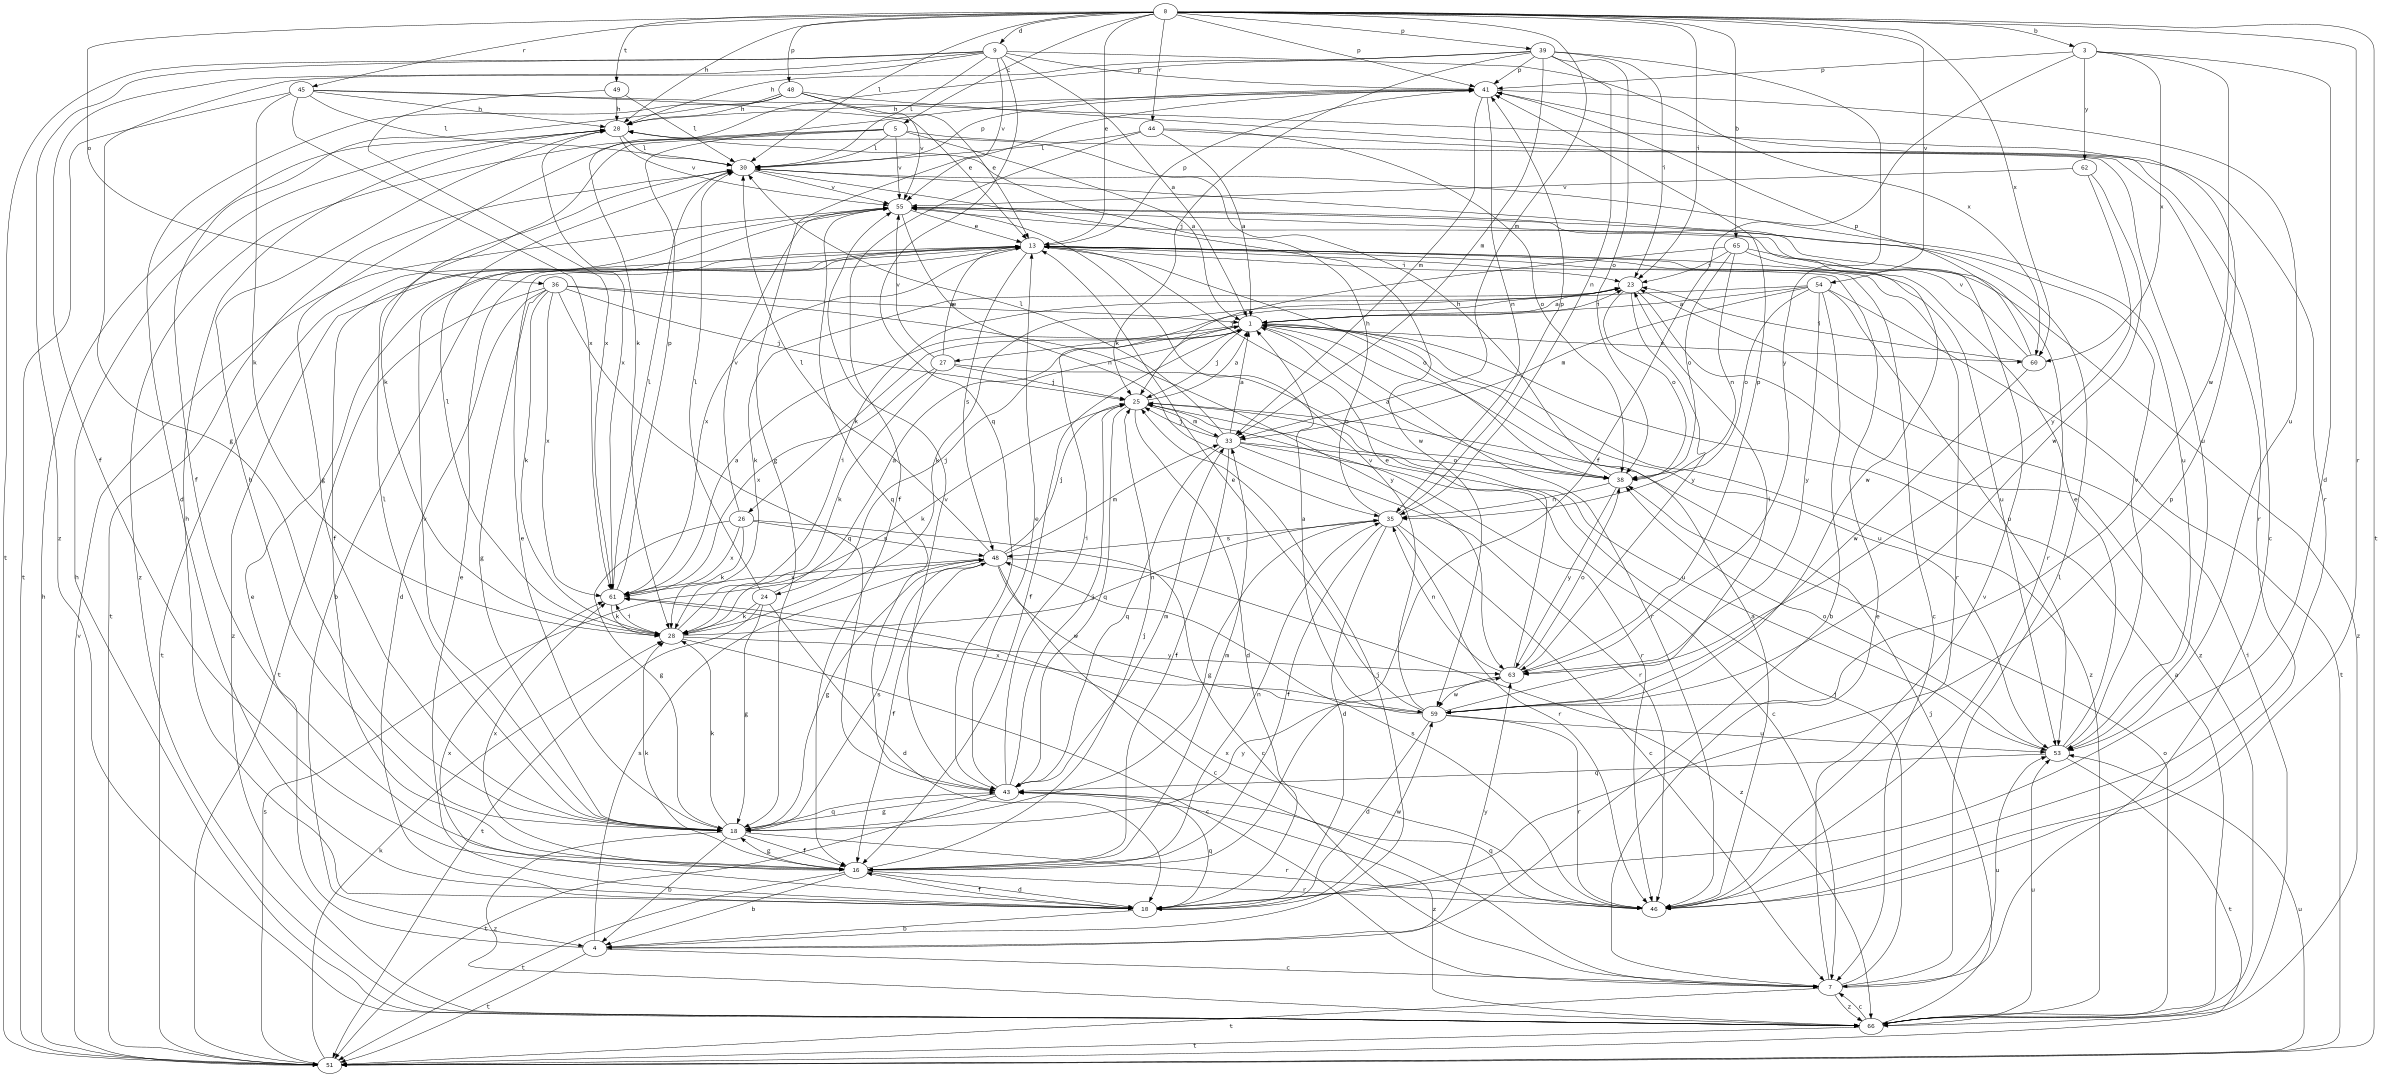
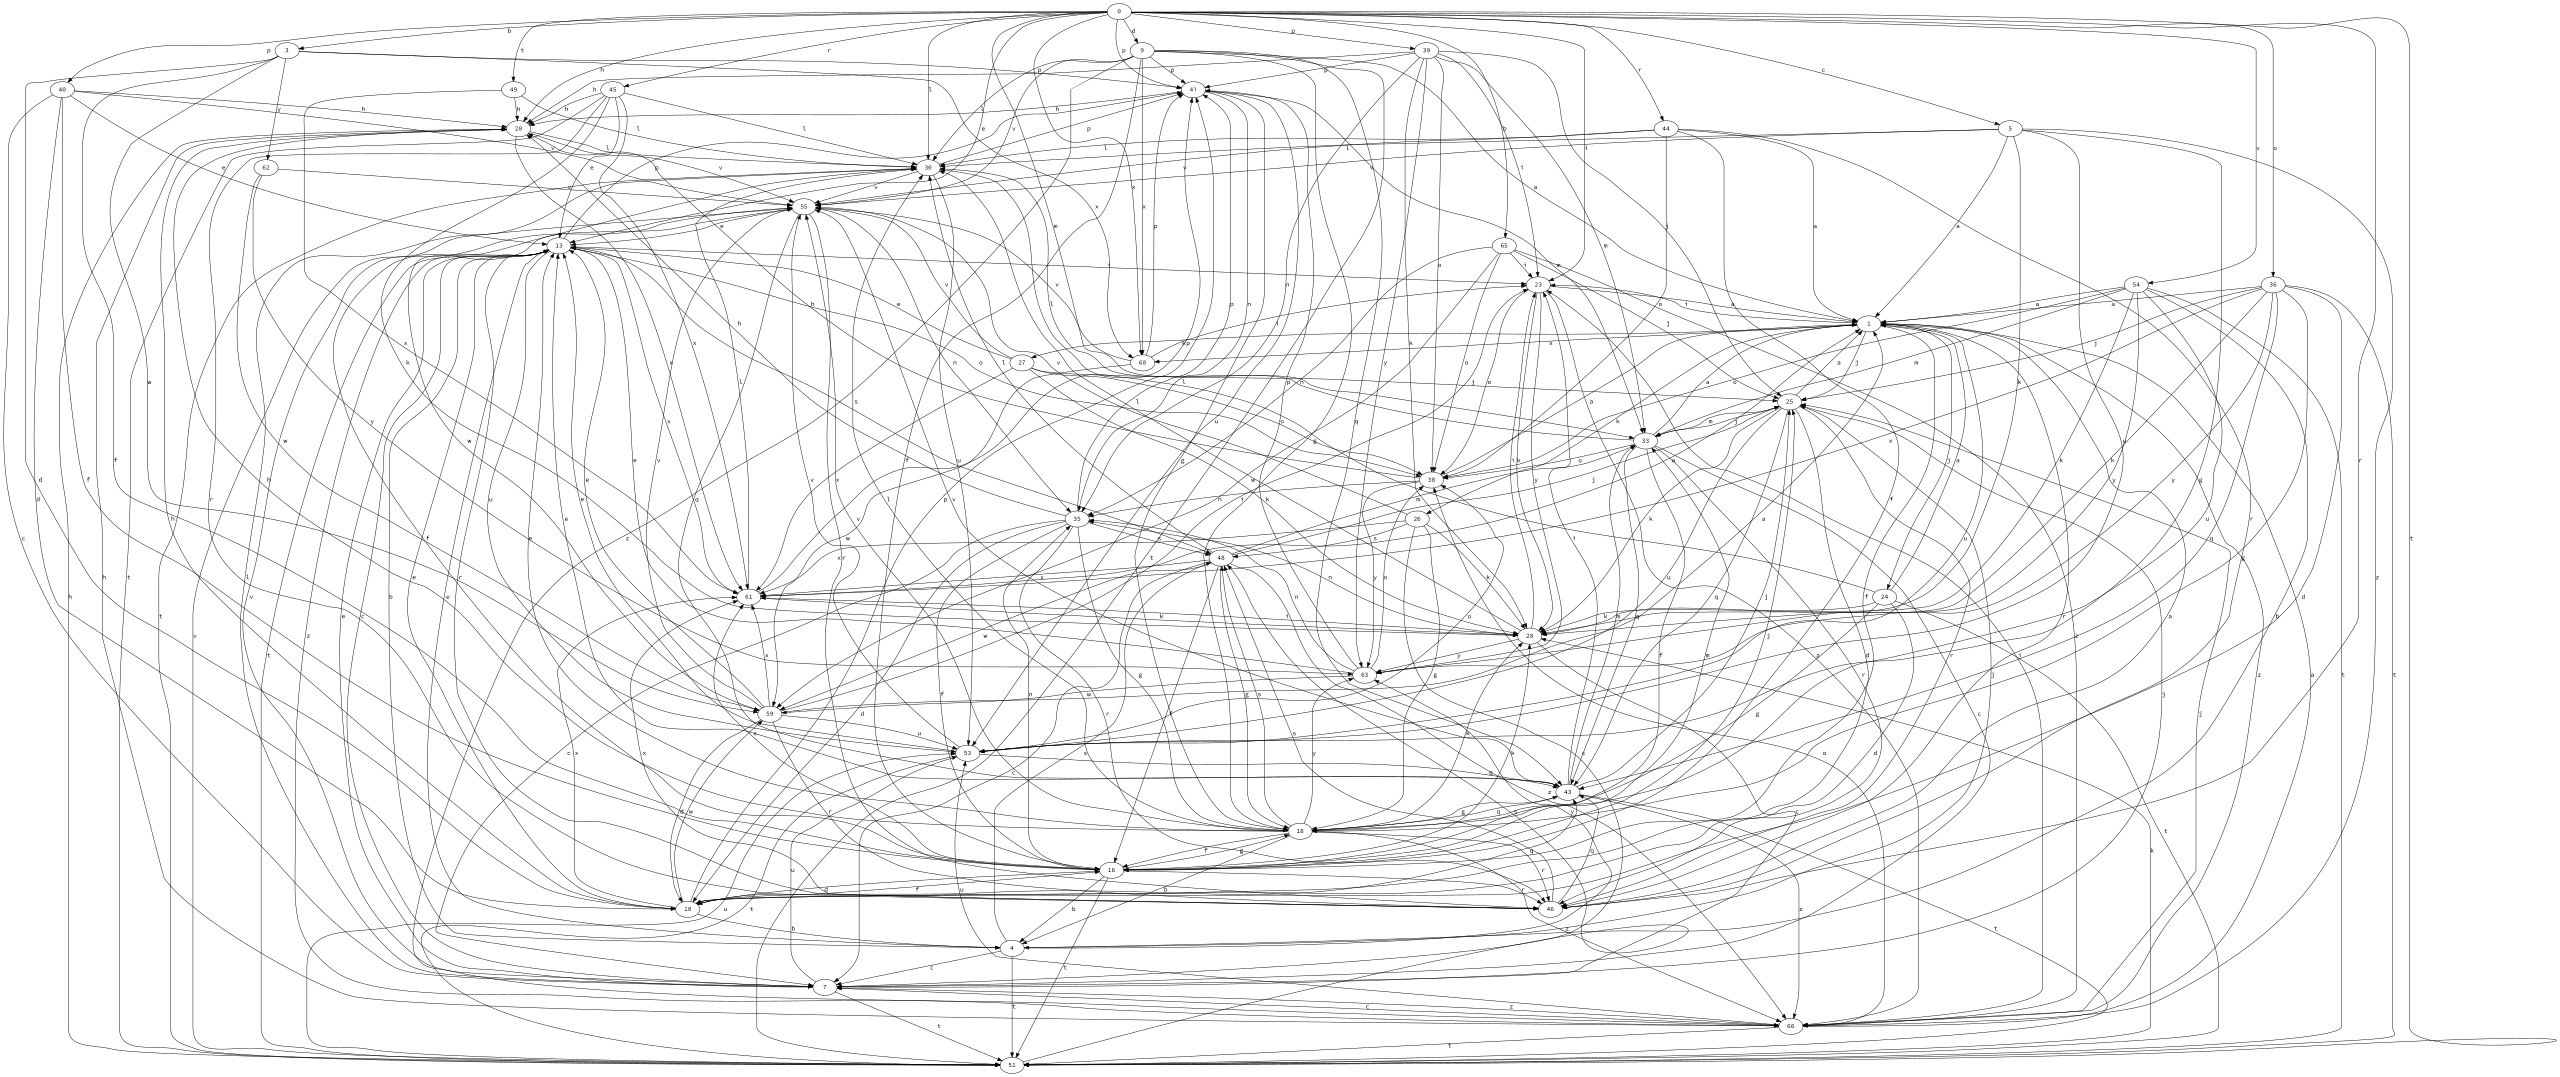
none -> (1236, 154)
